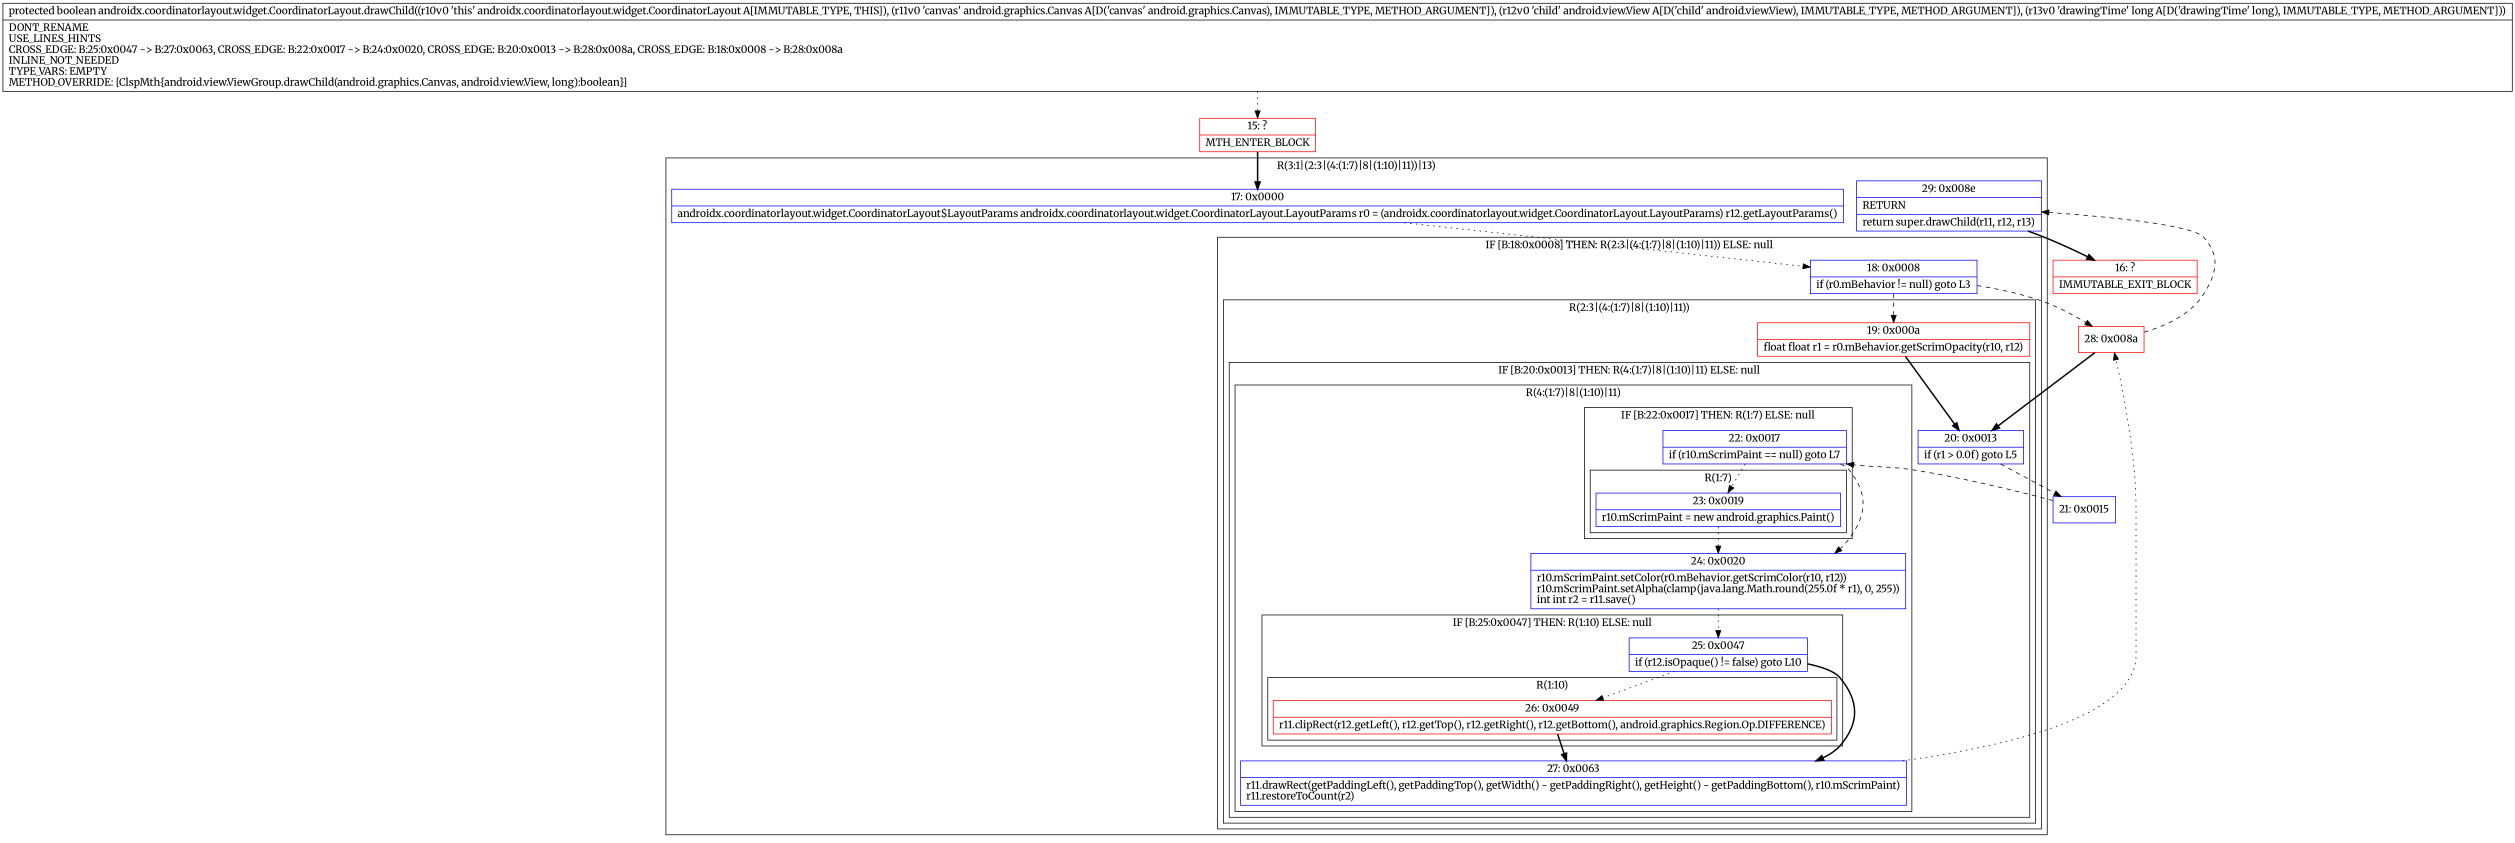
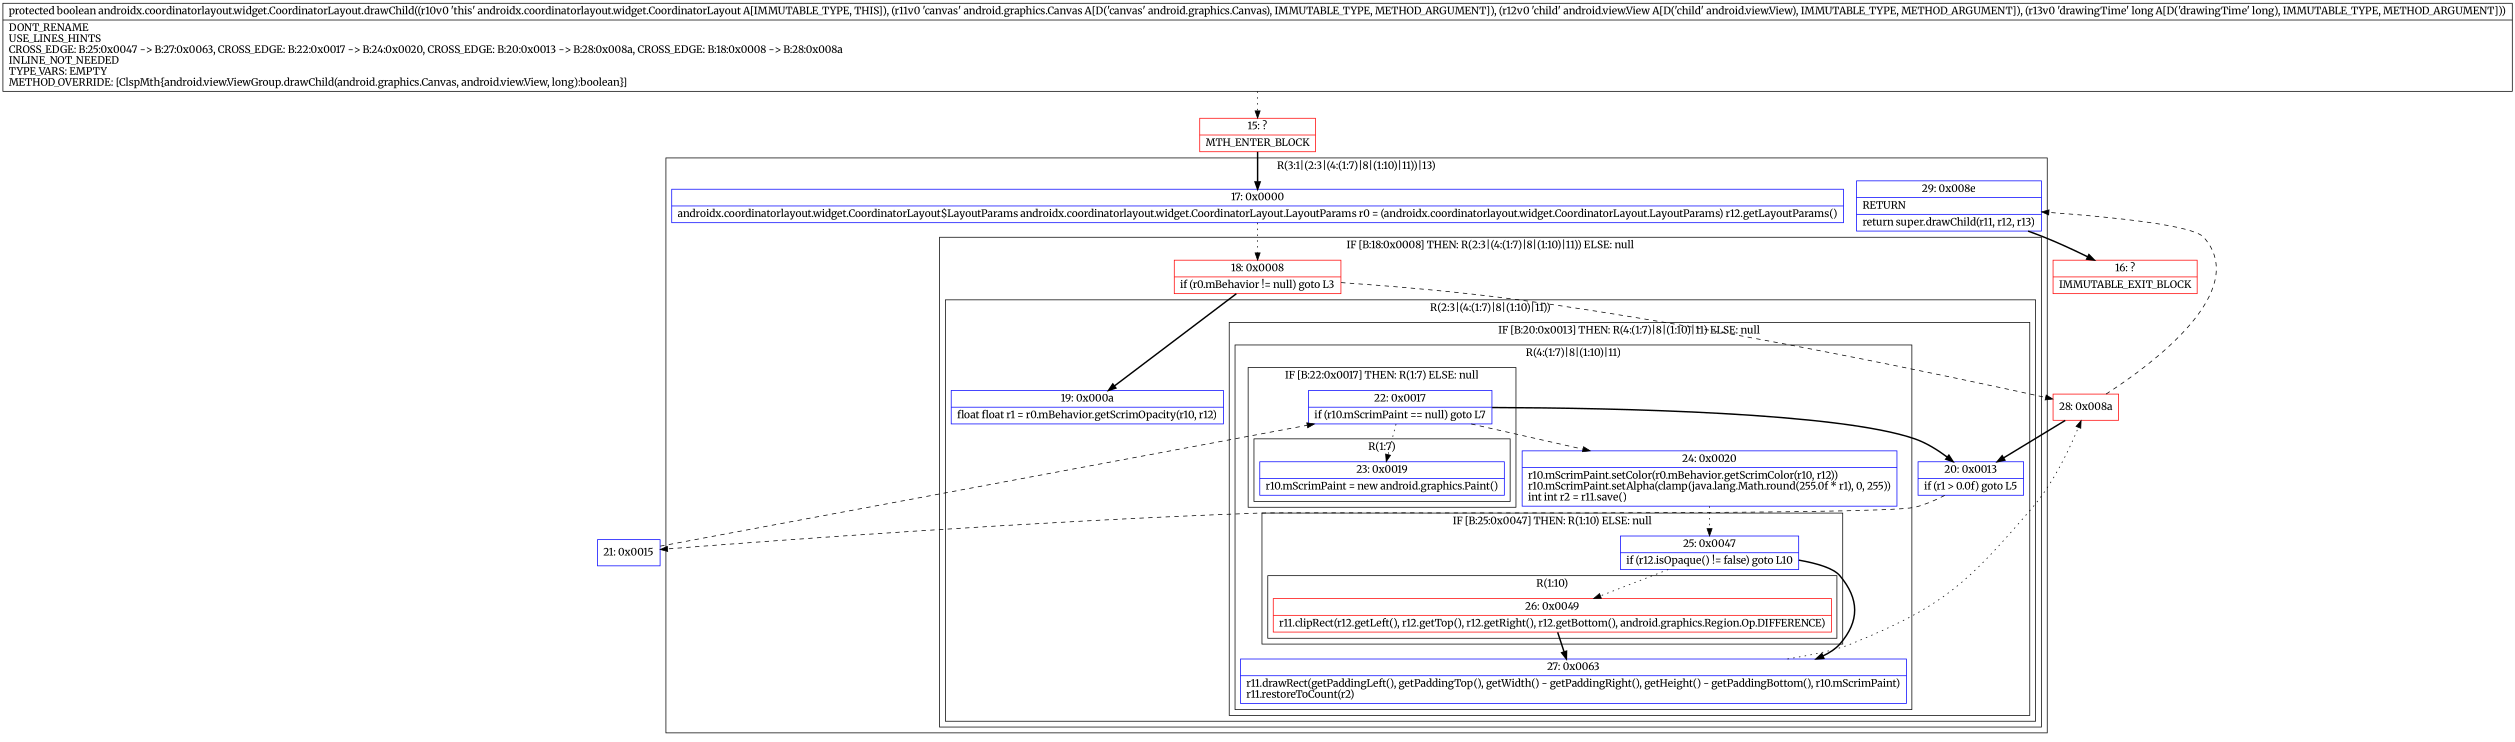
(1894, 277) -> (1258, 277)
(1894, 304) -> (1175, 340)
(1894, 340) -> (1087, 407)
(1930, 390) -> (1723, 414)
(1718, 536) -> none
